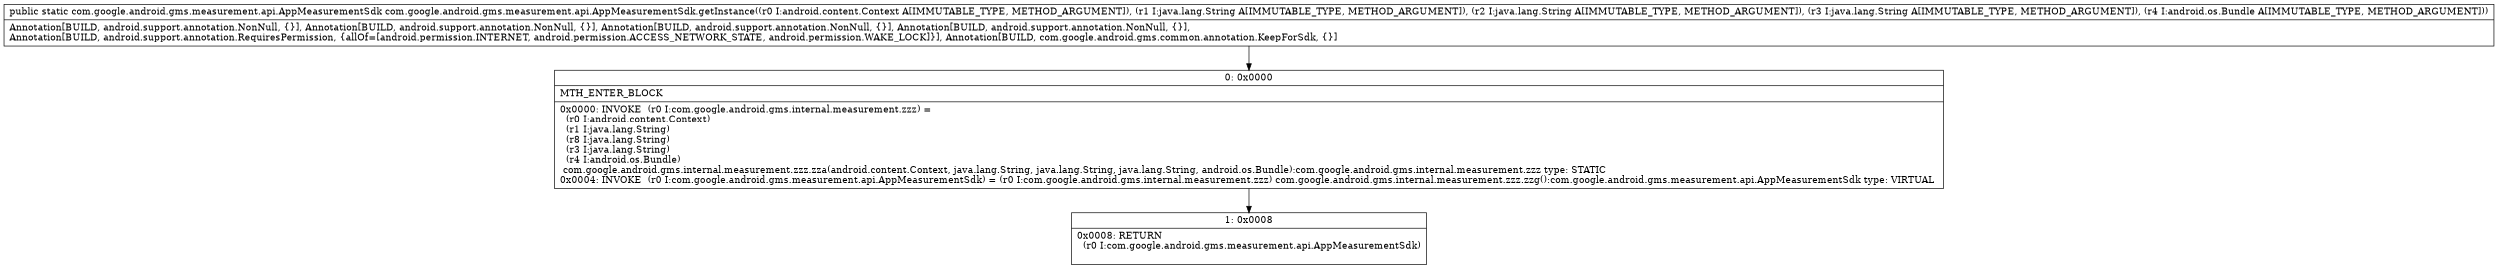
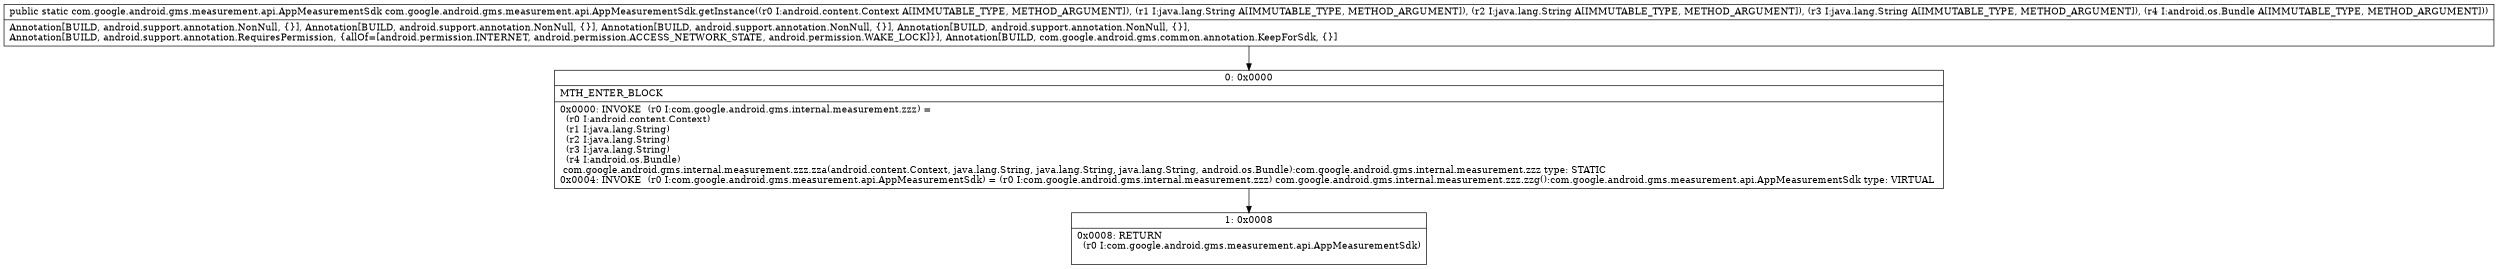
(615, 140) -> (615, 140)
